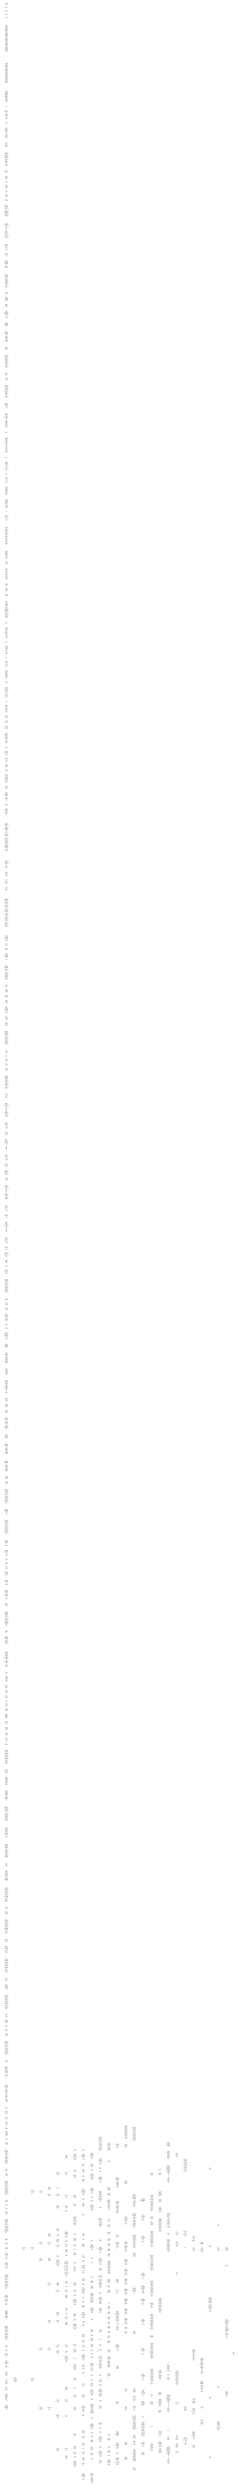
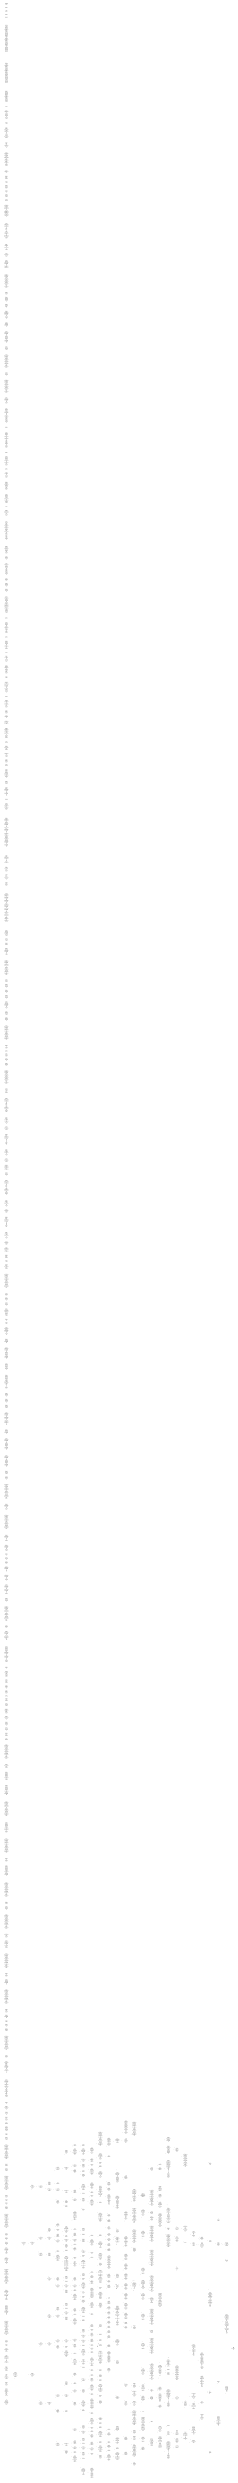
(6, 374) -> none
